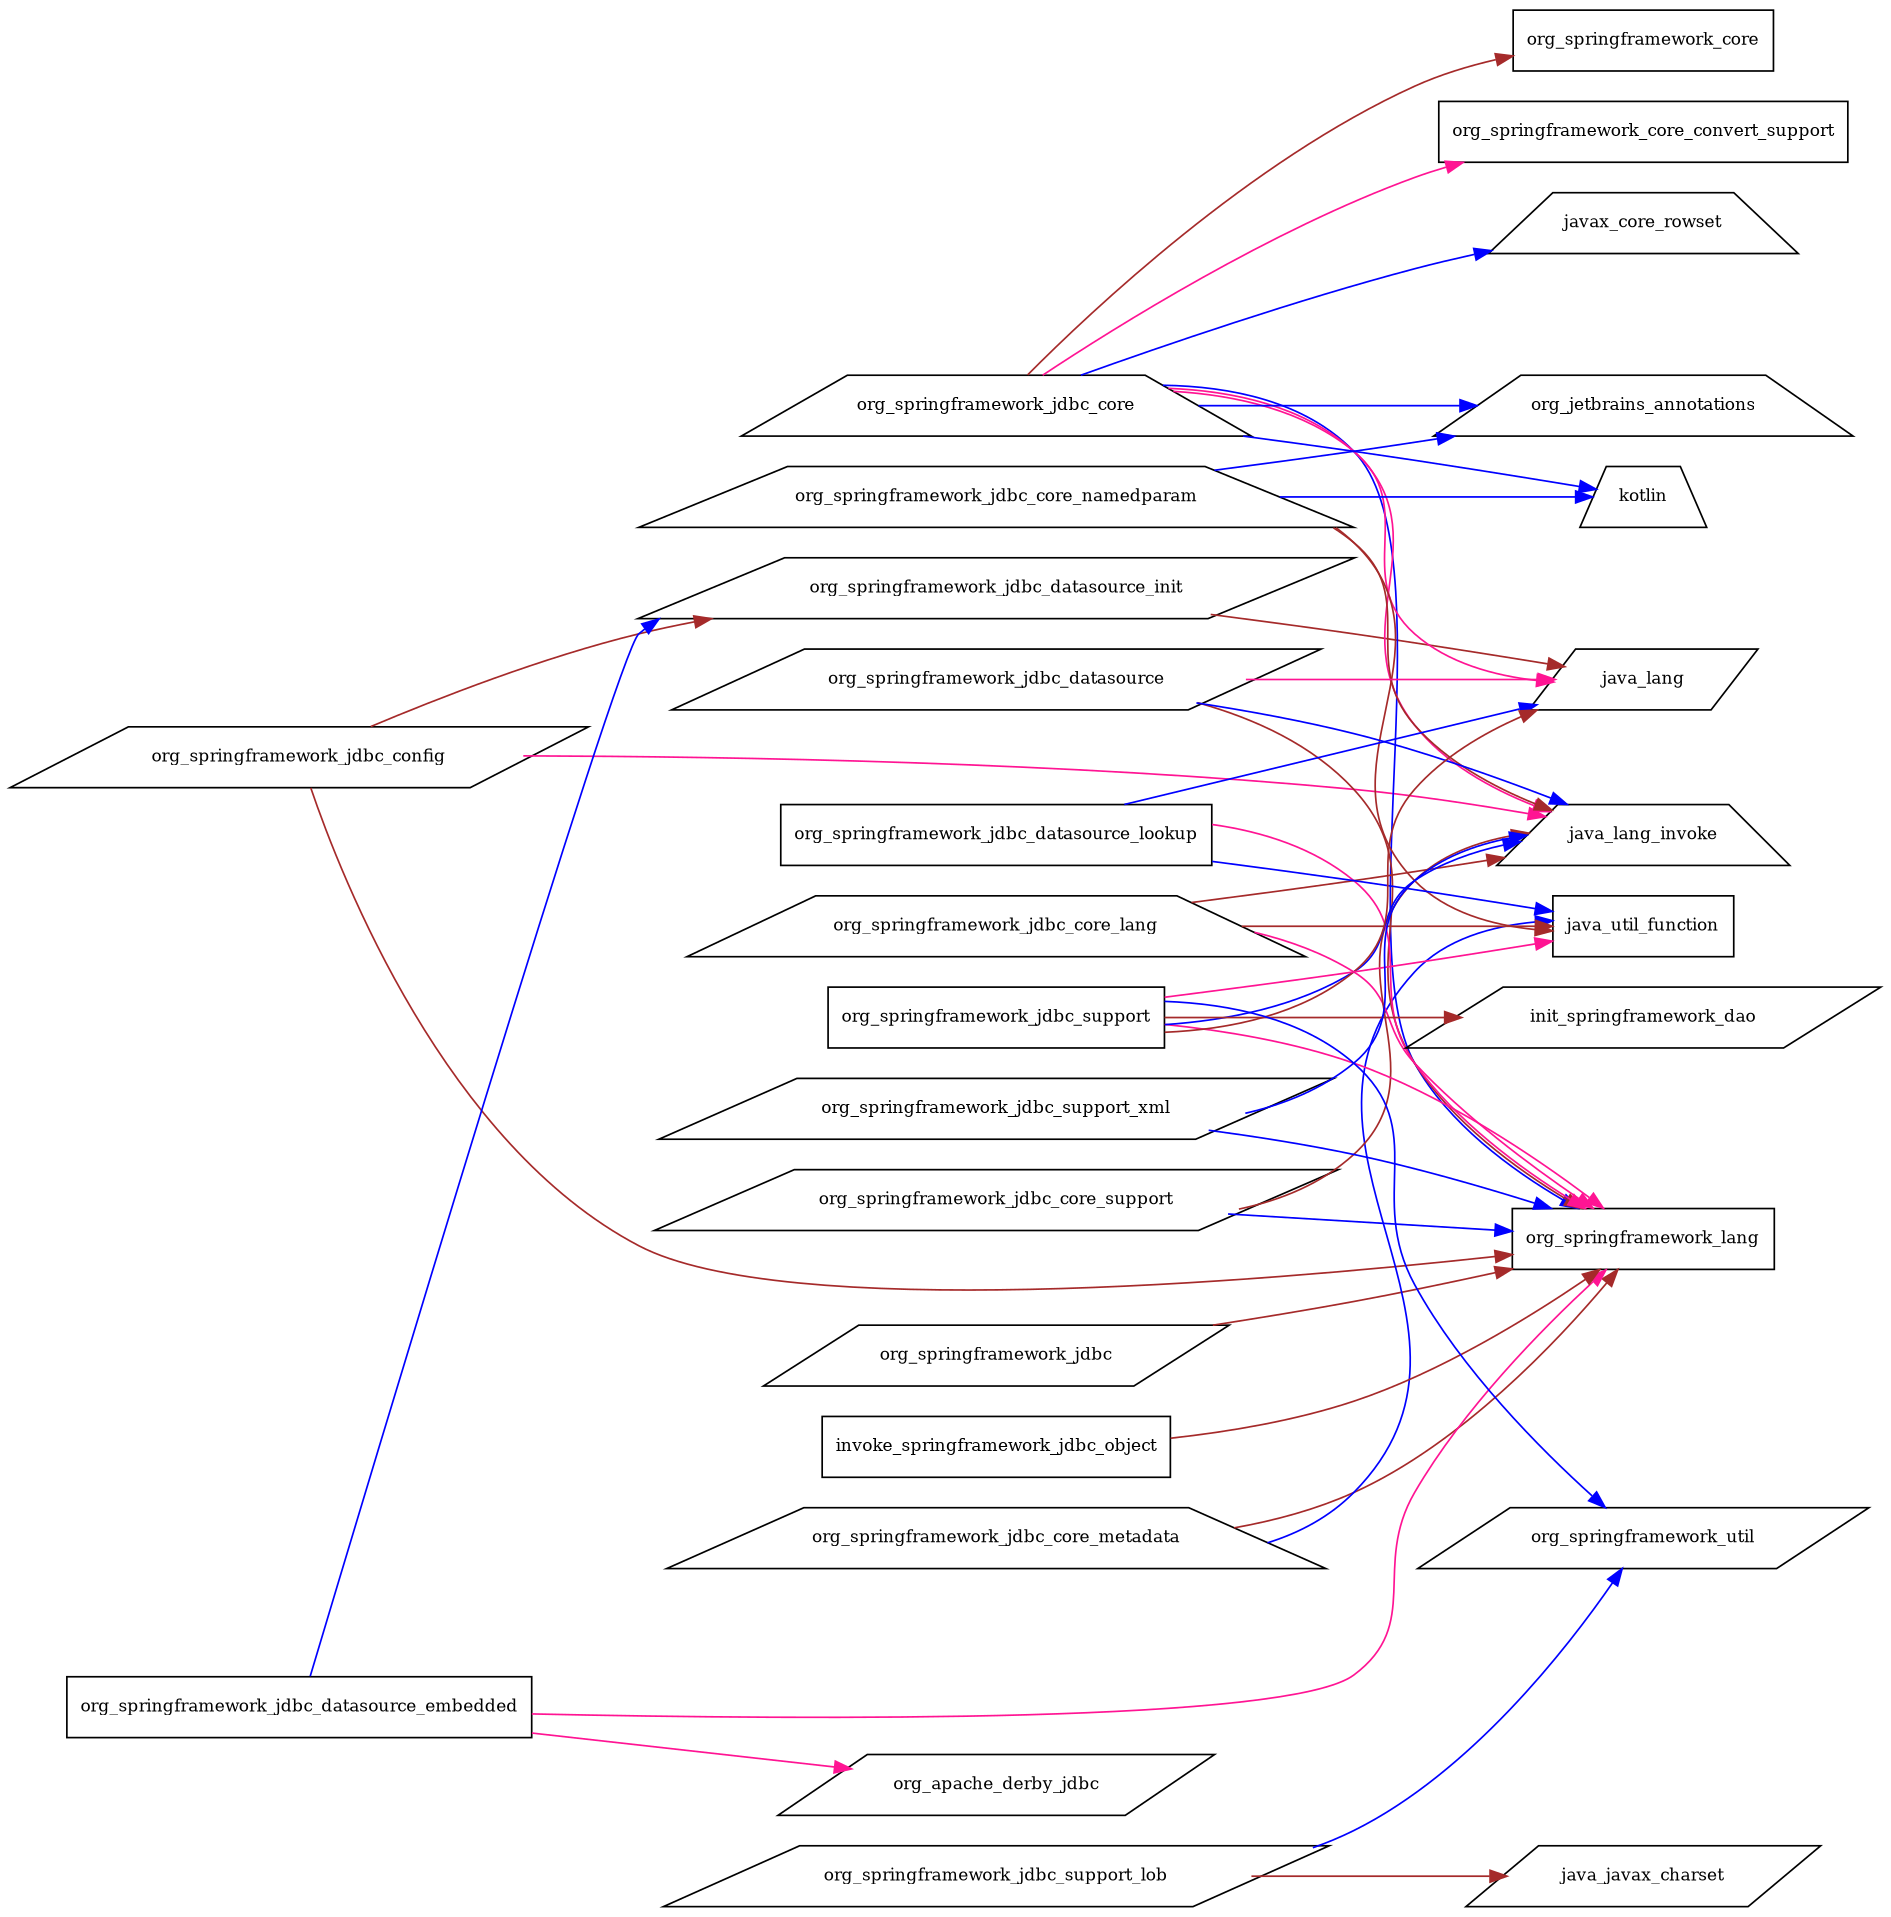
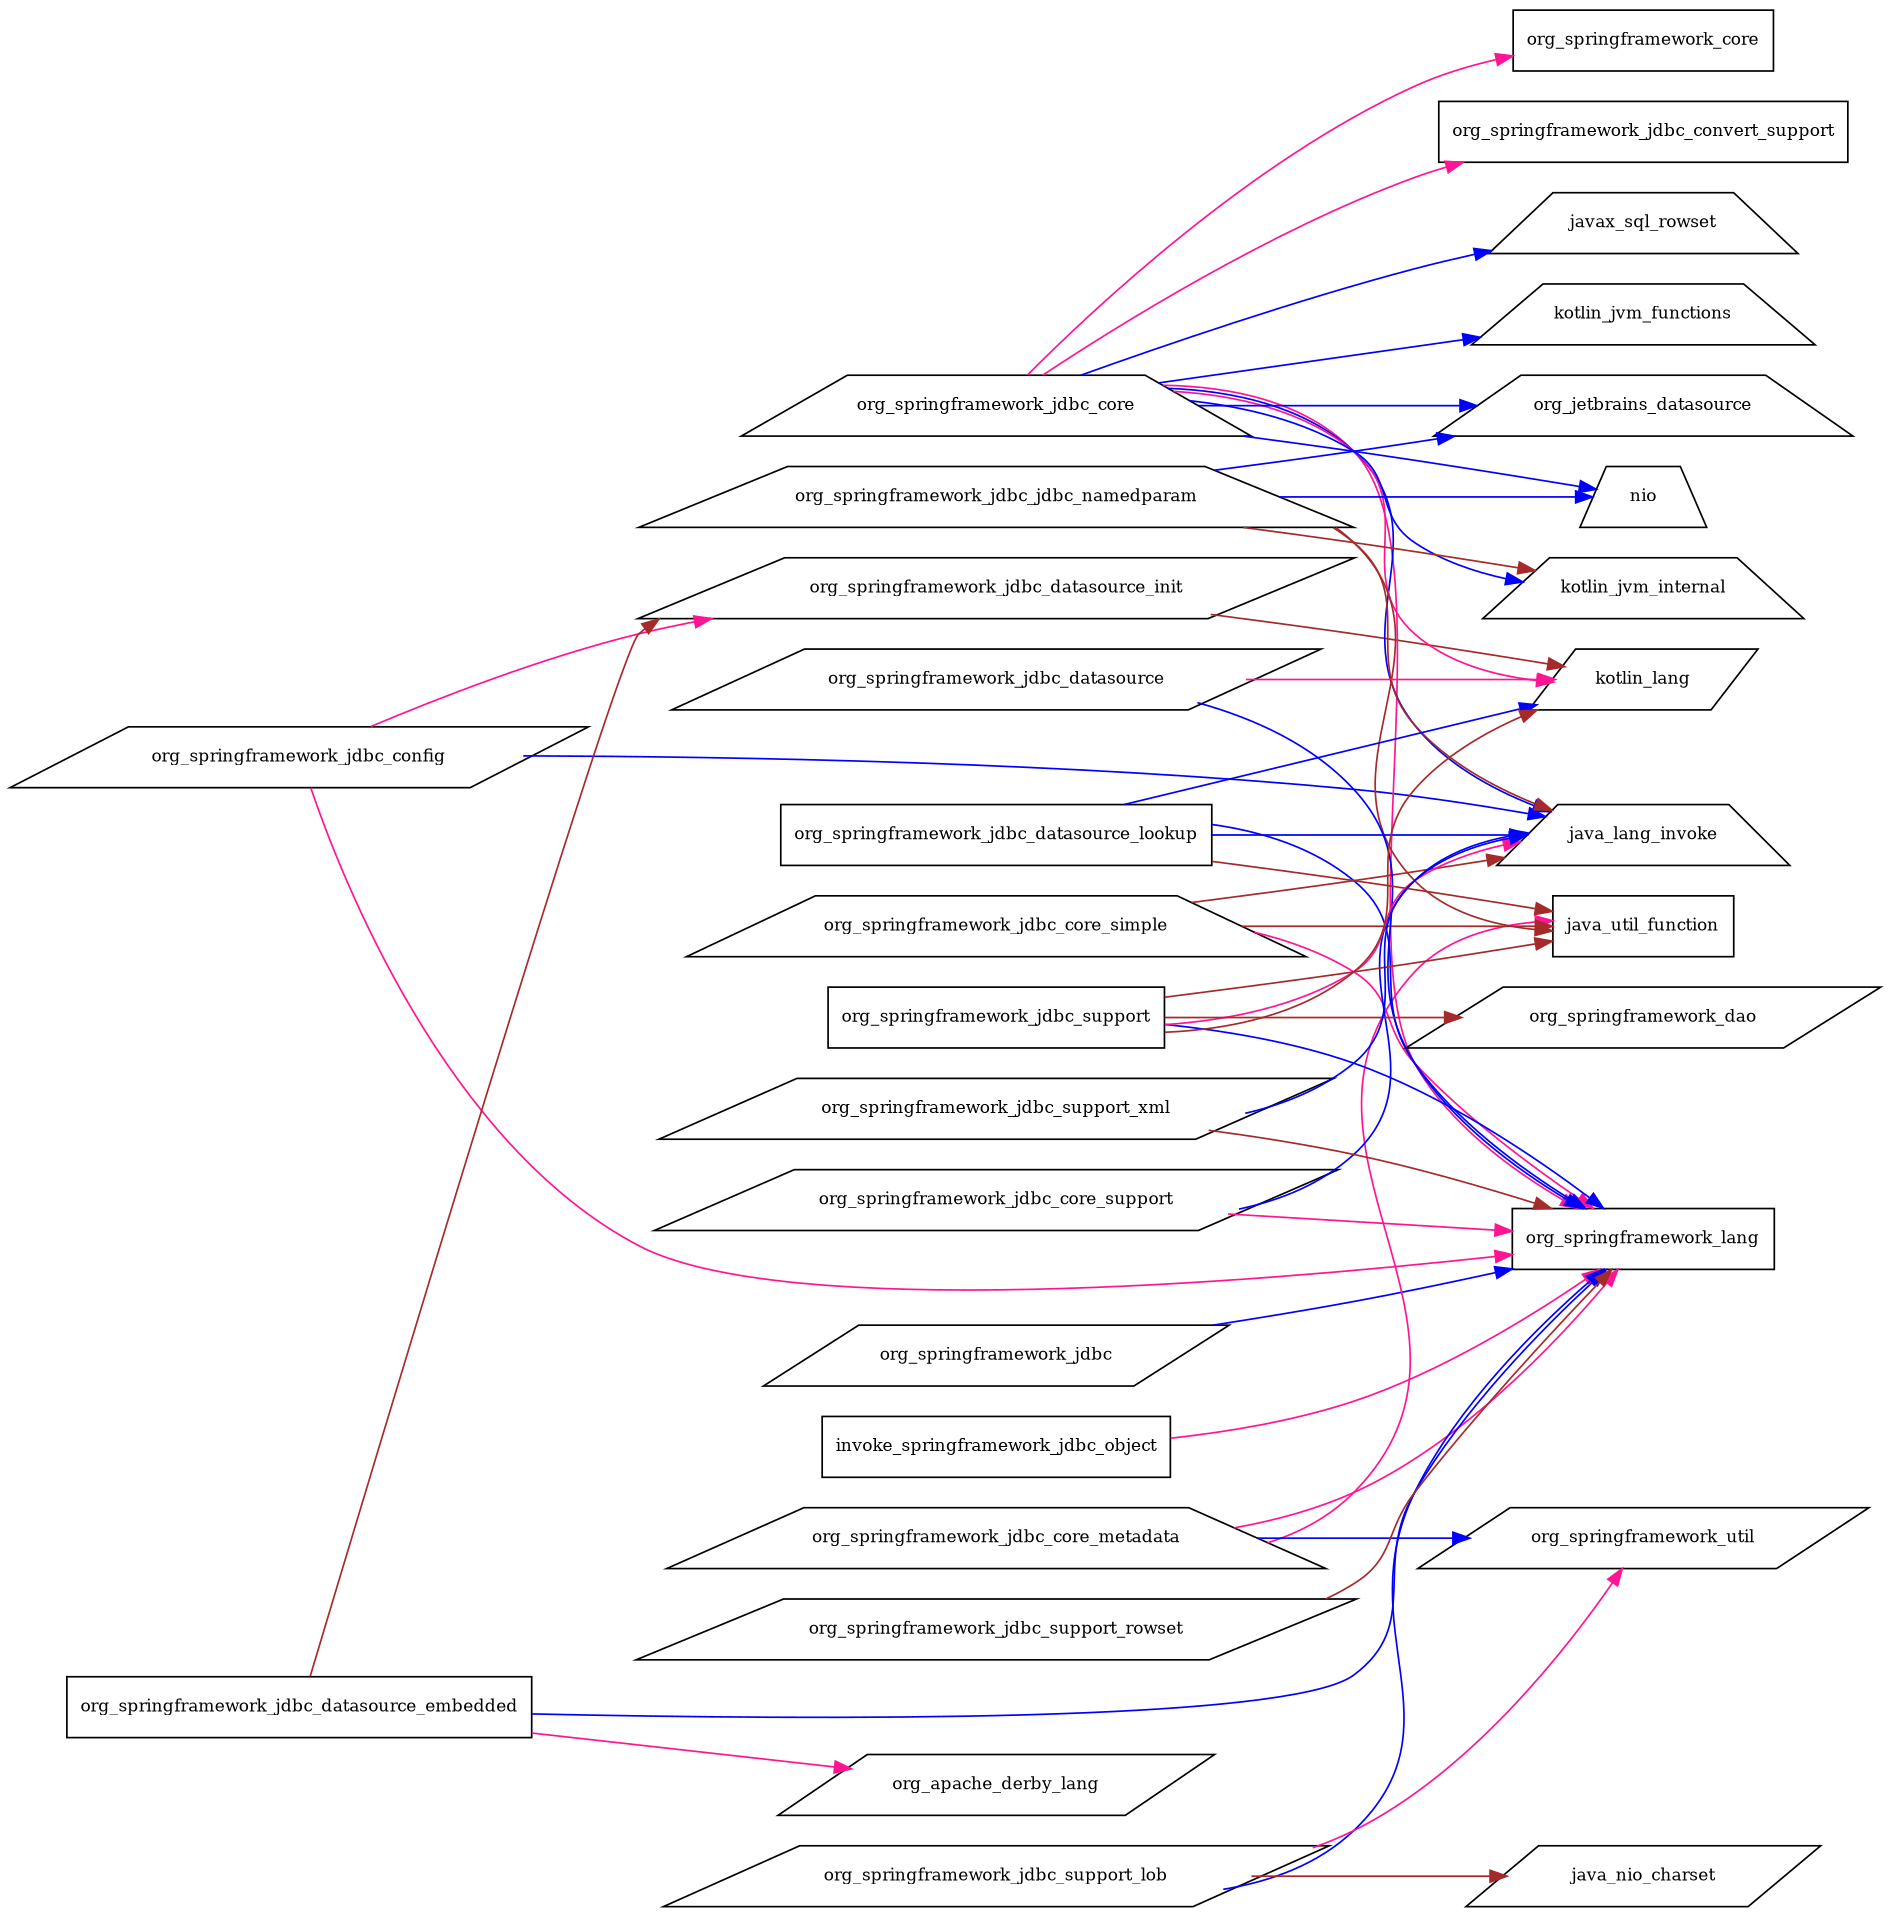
(1643, 132) -> (1643, 132)
(1243, 189) -> (1243, 189)
(1643, 223) -> (1643, 223)
none -> (1643, 314)
(1643, 406) -> (1643, 406)
(996, 497) -> (996, 497)
(1643, 497) -> (1643, 497)
(1392, 559) -> (1392, 559)
none -> (1643, 588)
(530, 666) -> (530, 666)
(1643, 679) -> (1643, 679)
(1396, 727) -> (1395, 753)
(1359, 735) -> (1361, 835)
(1027, 767) -> (1027, 767)
(1366, 807) -> (1366, 807)
(1317, 875) -> (1317, 875)
(1373, 901) -> (1373, 901)
(996, 926) -> (996, 926)
(1358, 969) -> (1358, 969)
(1322, 976) -> (1322, 976)
(1643, 1018) -> (1643, 1018)
(1390, 1054) -> (1390, 1054)
(1401, 1083) -> (1401, 1083)
(470, 1149) -> (470, 1149)
(1382, 1161) -> (1382, 1161)
(1395, 1207) -> (1355, 1538)
(1362, 1222) -> (1362, 1222)
(1387, 1236) -> (1387, 1236)
(778, 1280) -> (778, 1280)
(1354, 1301) -> (1354, 1301)
(1389, 1388) -> (1389, 1388)
(1423, 1453) -> (1423, 1453)
none -> (996, 1629)
none -> (1396, 1641)
(1183, 1707) -> (1183, 1707)
(1482, 1737) -> (1482, 1737)
(996, 1785) -> (996, 1785)
(1643, 1876) -> (1643, 1876)
